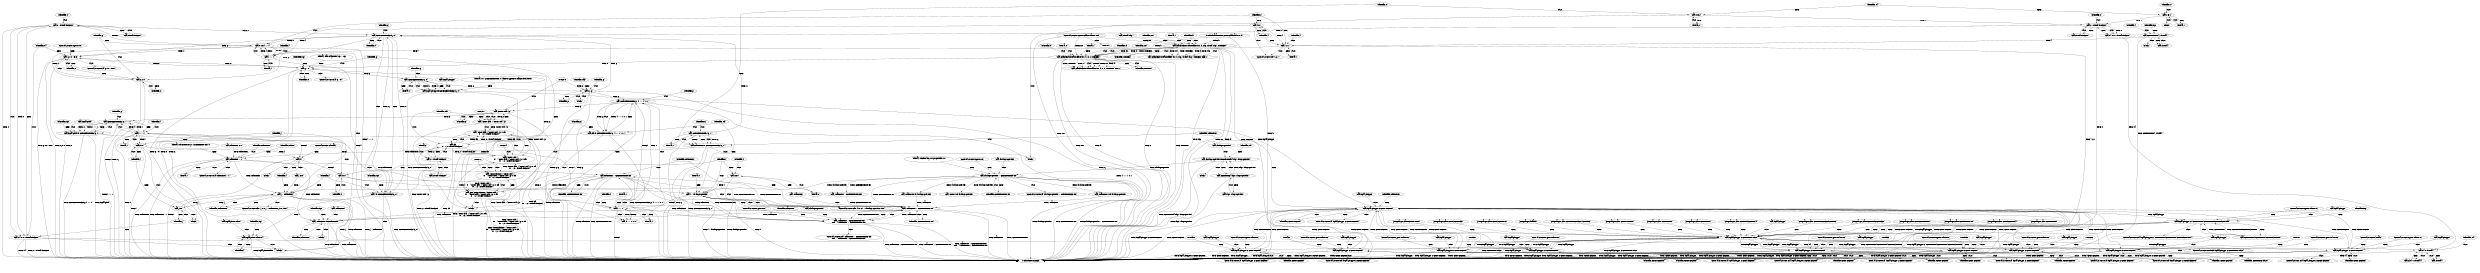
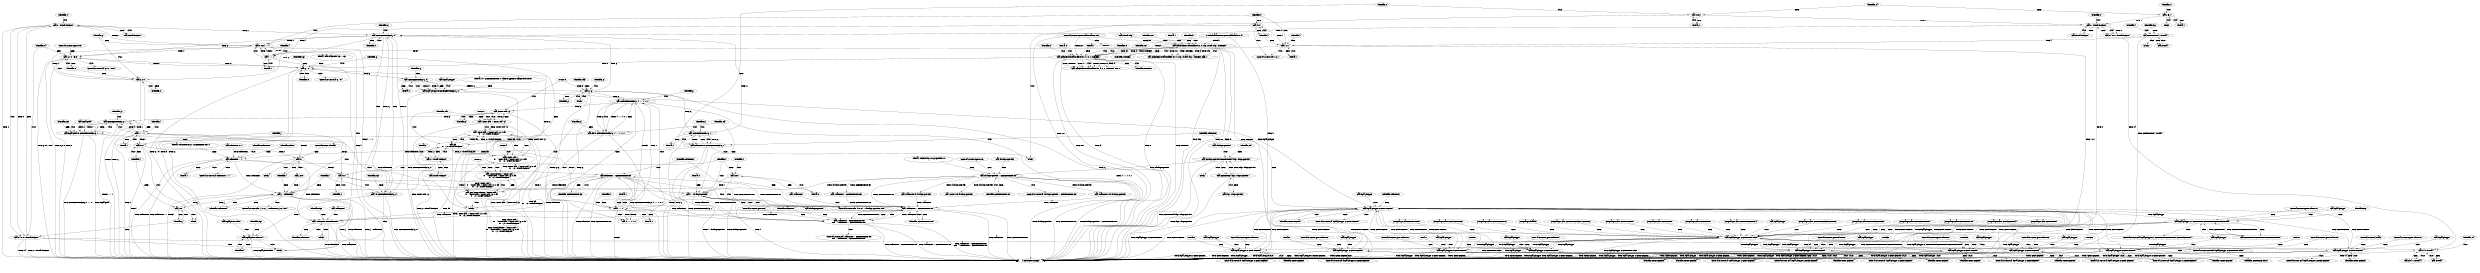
(471, 86) -> (471, 86)
none -> (685, 103)
none -> (1423, 238)
